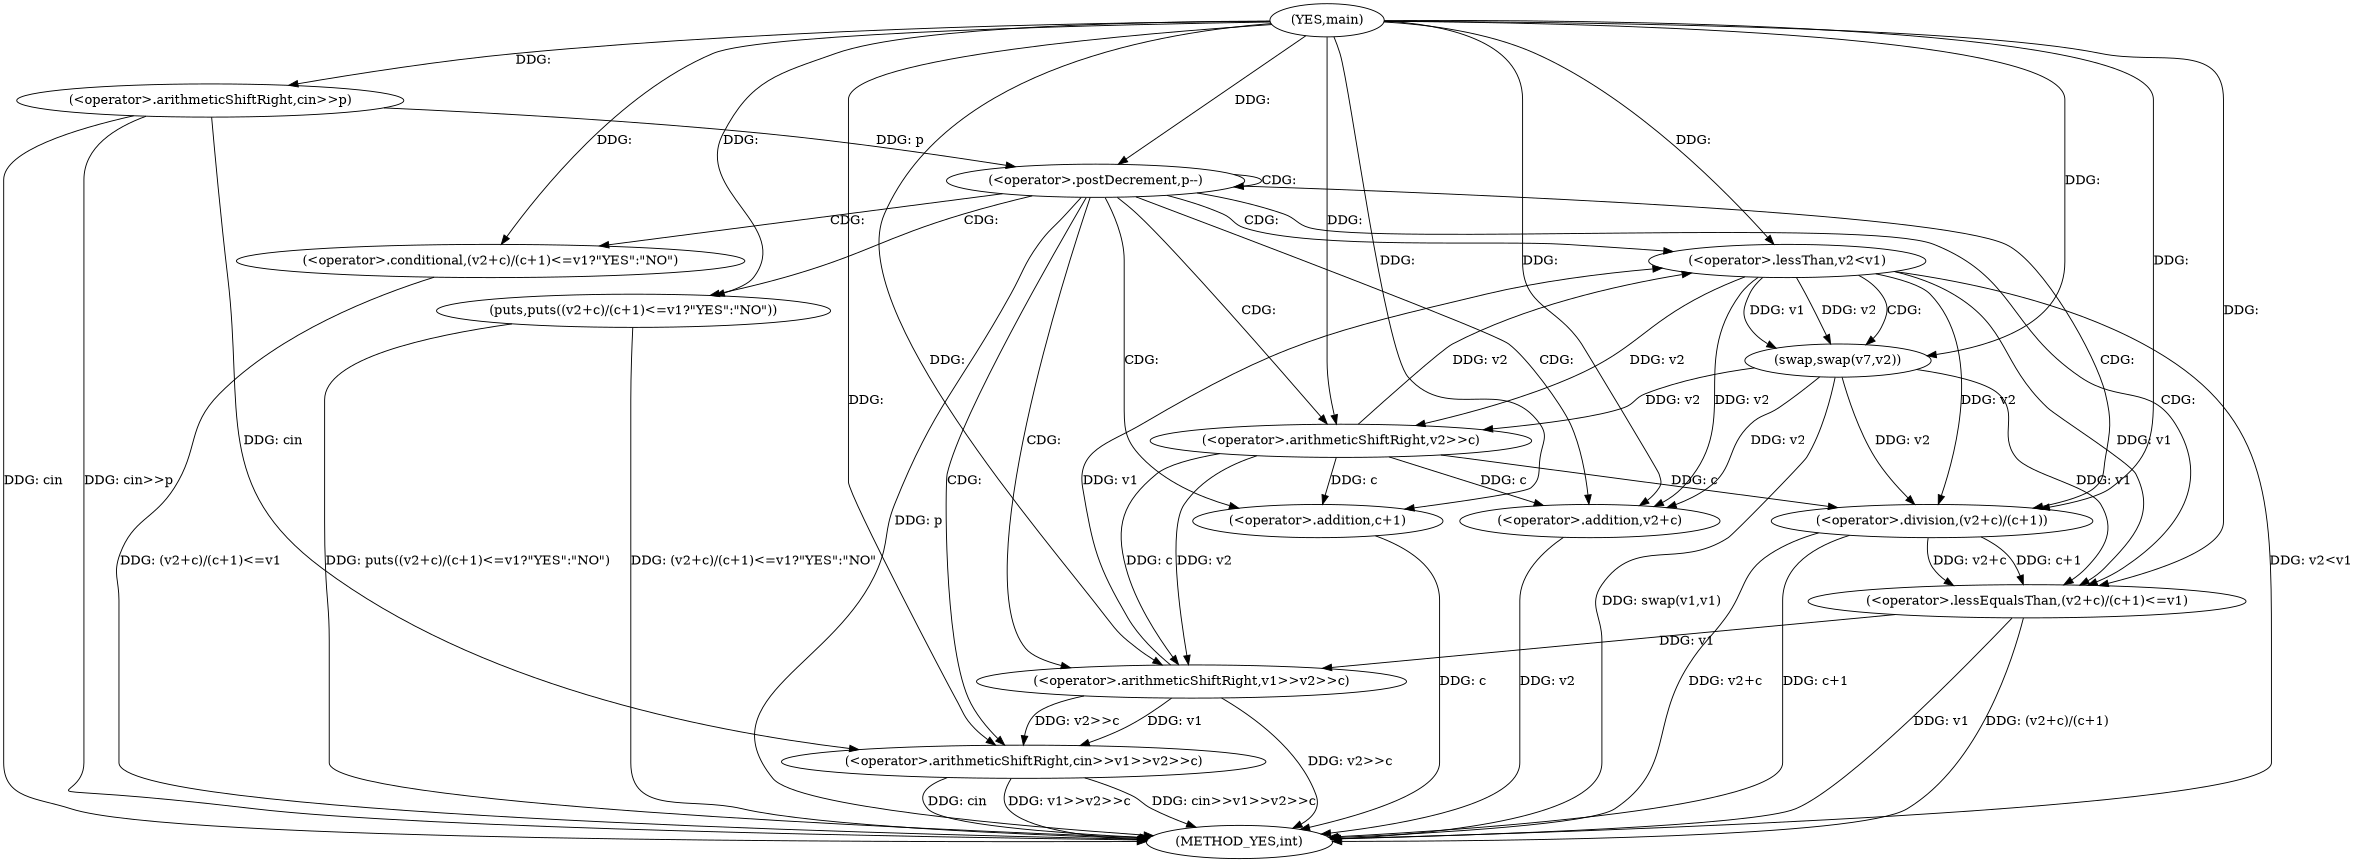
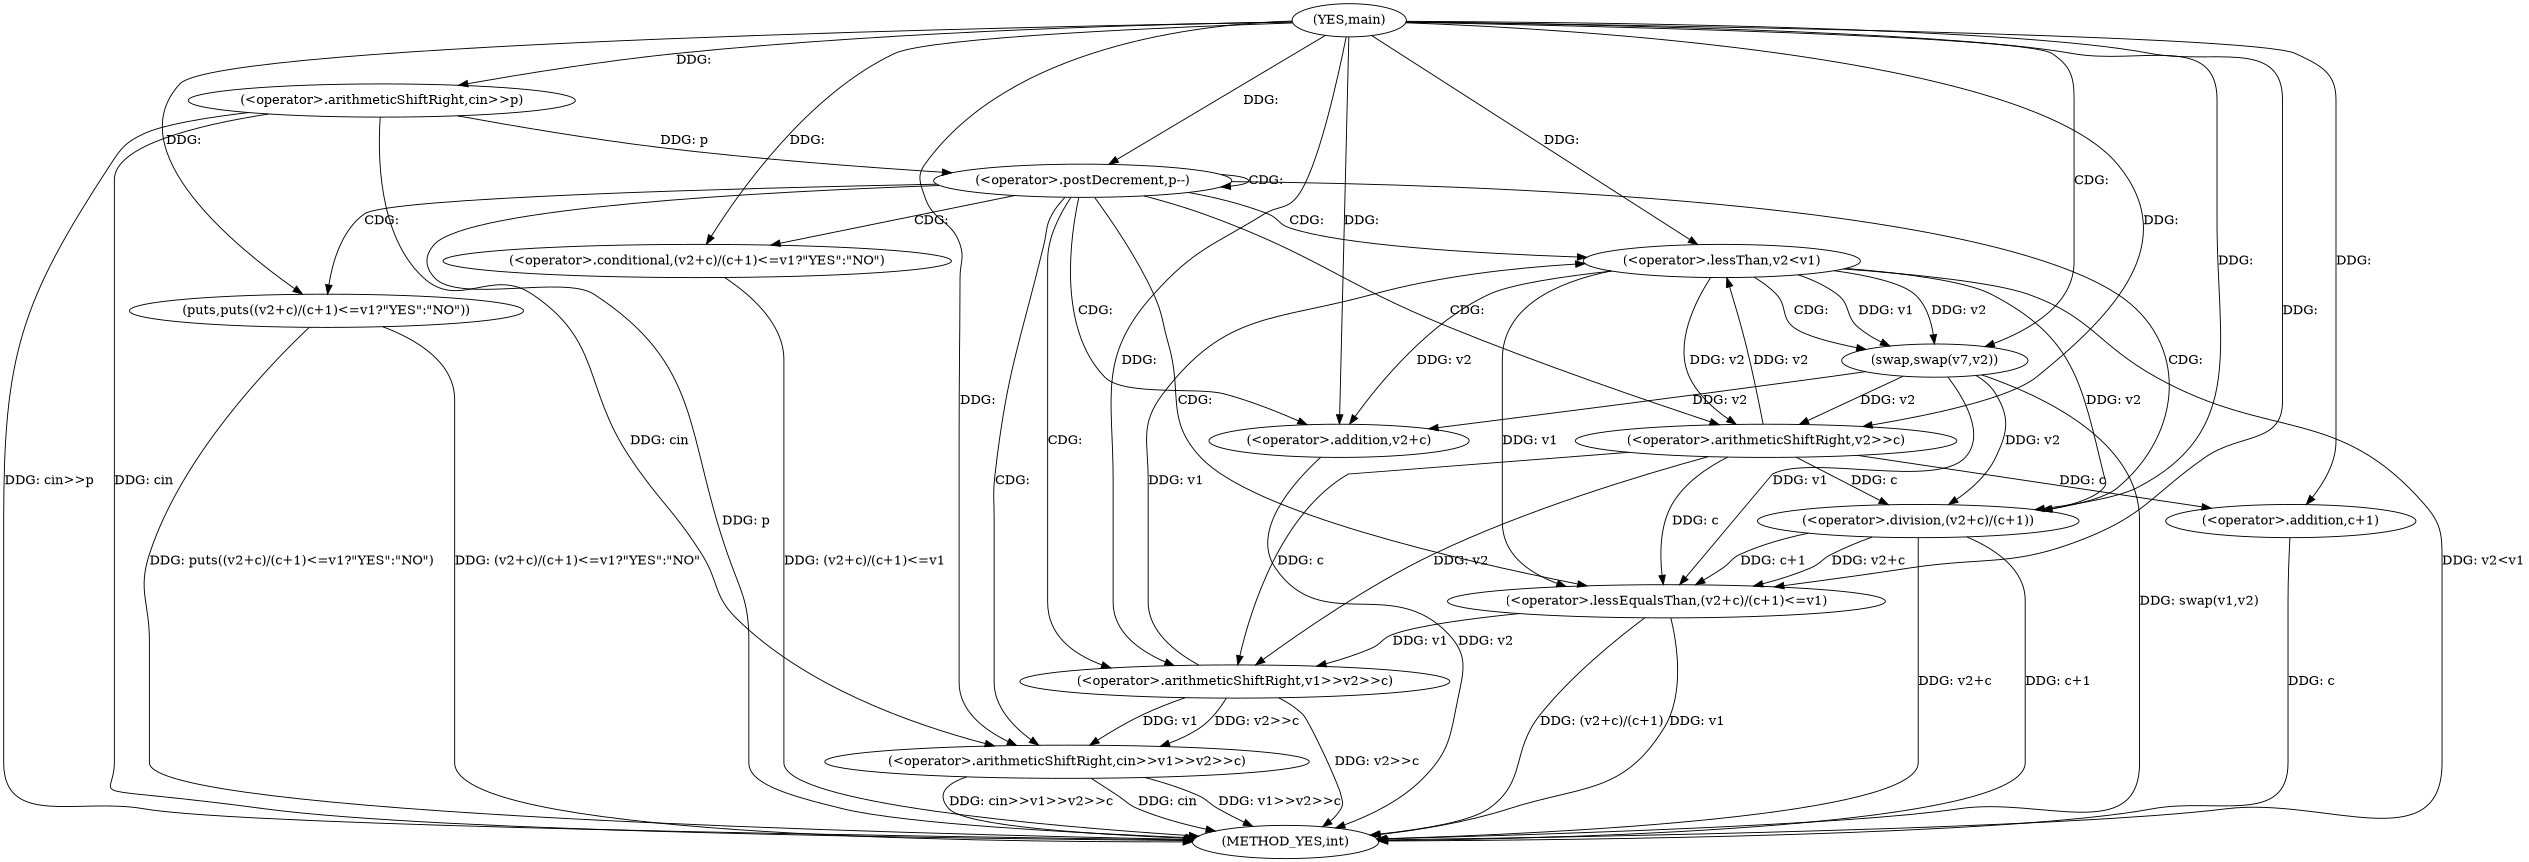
(2085, 181) -> (2094, 181)
(1124, 379) -> none
(1462, 480) -> (1672, 504)
(1662, 601) -> (2200, 601)
